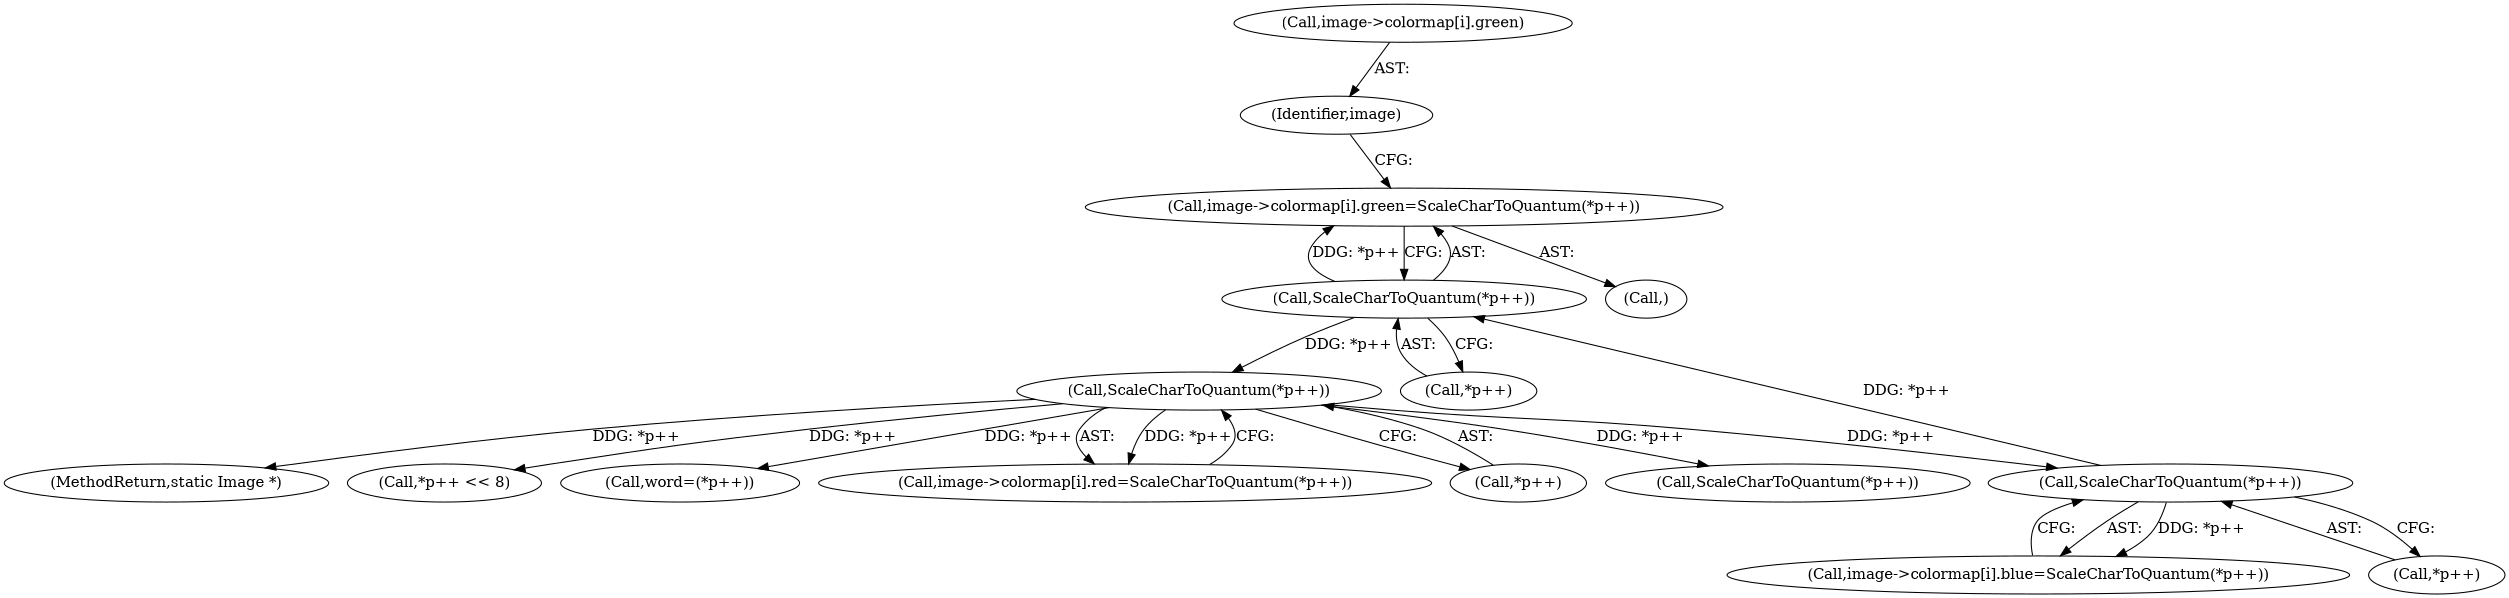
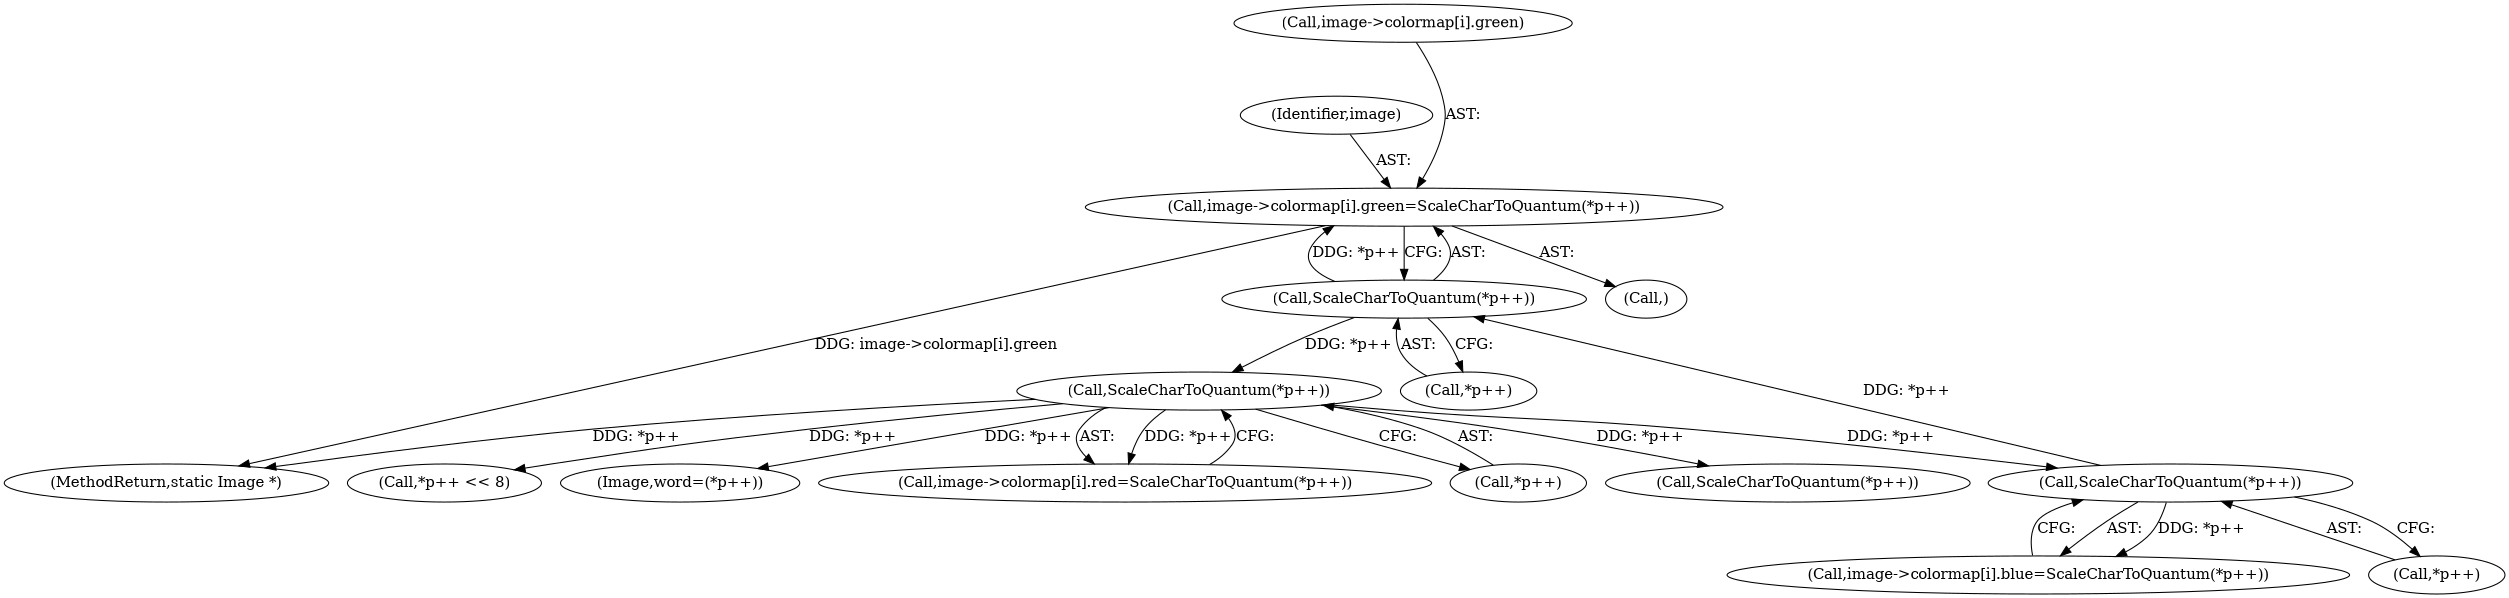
(1373, 65) -> (1445, 110)
(1396, 161) -> (1396, 161)
none -> (787, 345)
(680, 483) -> (680, 483)
